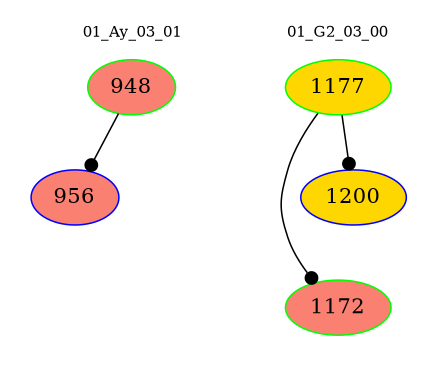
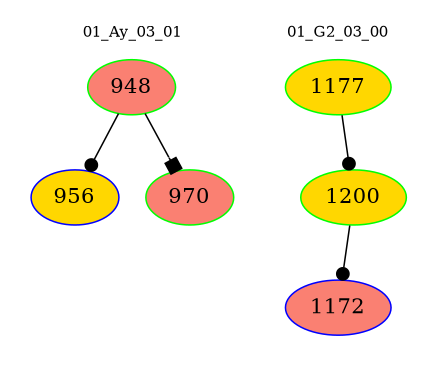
(282, 192) -> (347, 247)
(75, 197) -> (75, 197)
none -> (190, 197)
(354, 197) -> (354, 197)
(338, 308) -> (338, 308)
